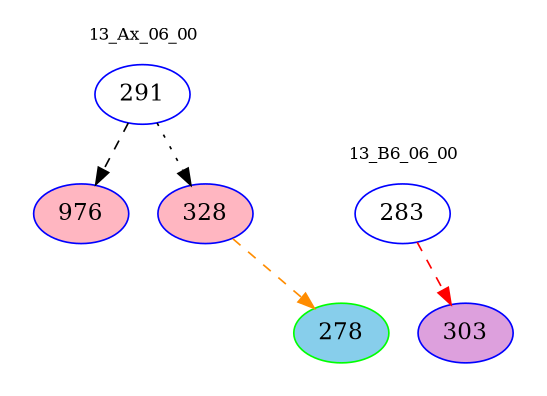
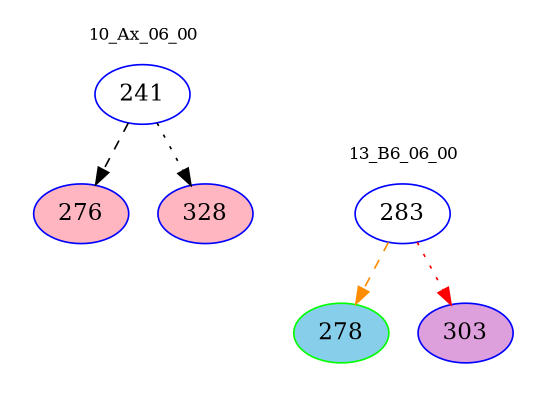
(143, 36) -> (143, 36)
(142, 94) -> (142, 94)
(81, 214) -> (81, 214)
(430, 266) -> (430, 266)
(267, 268) -> (376, 266)
